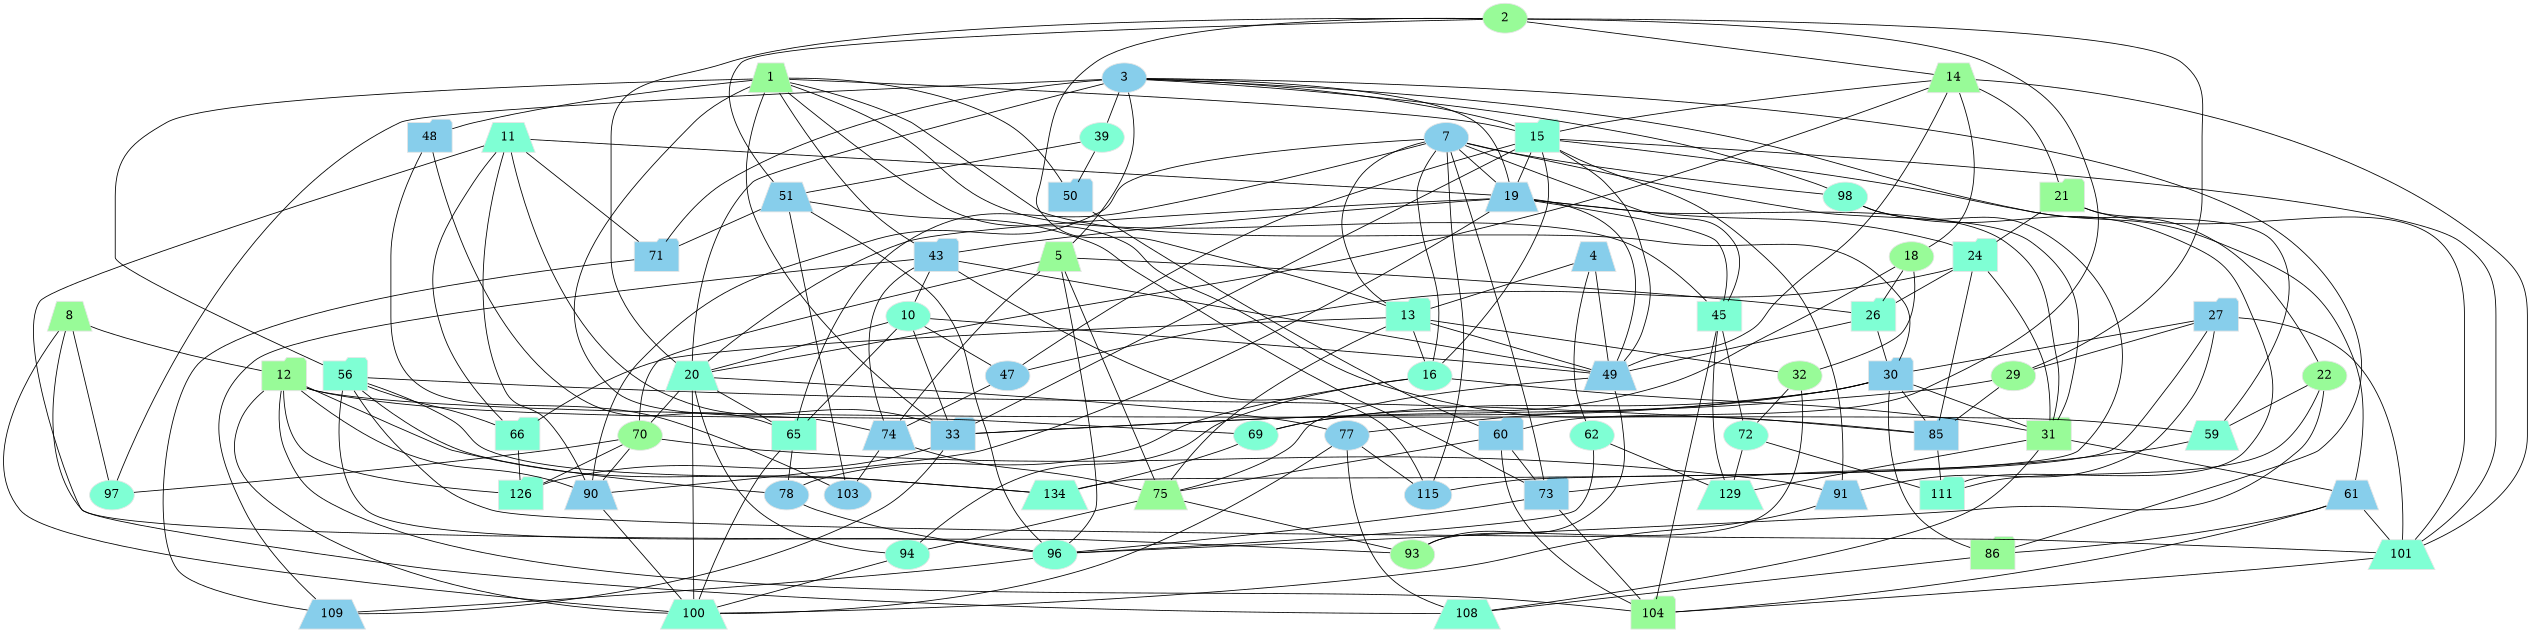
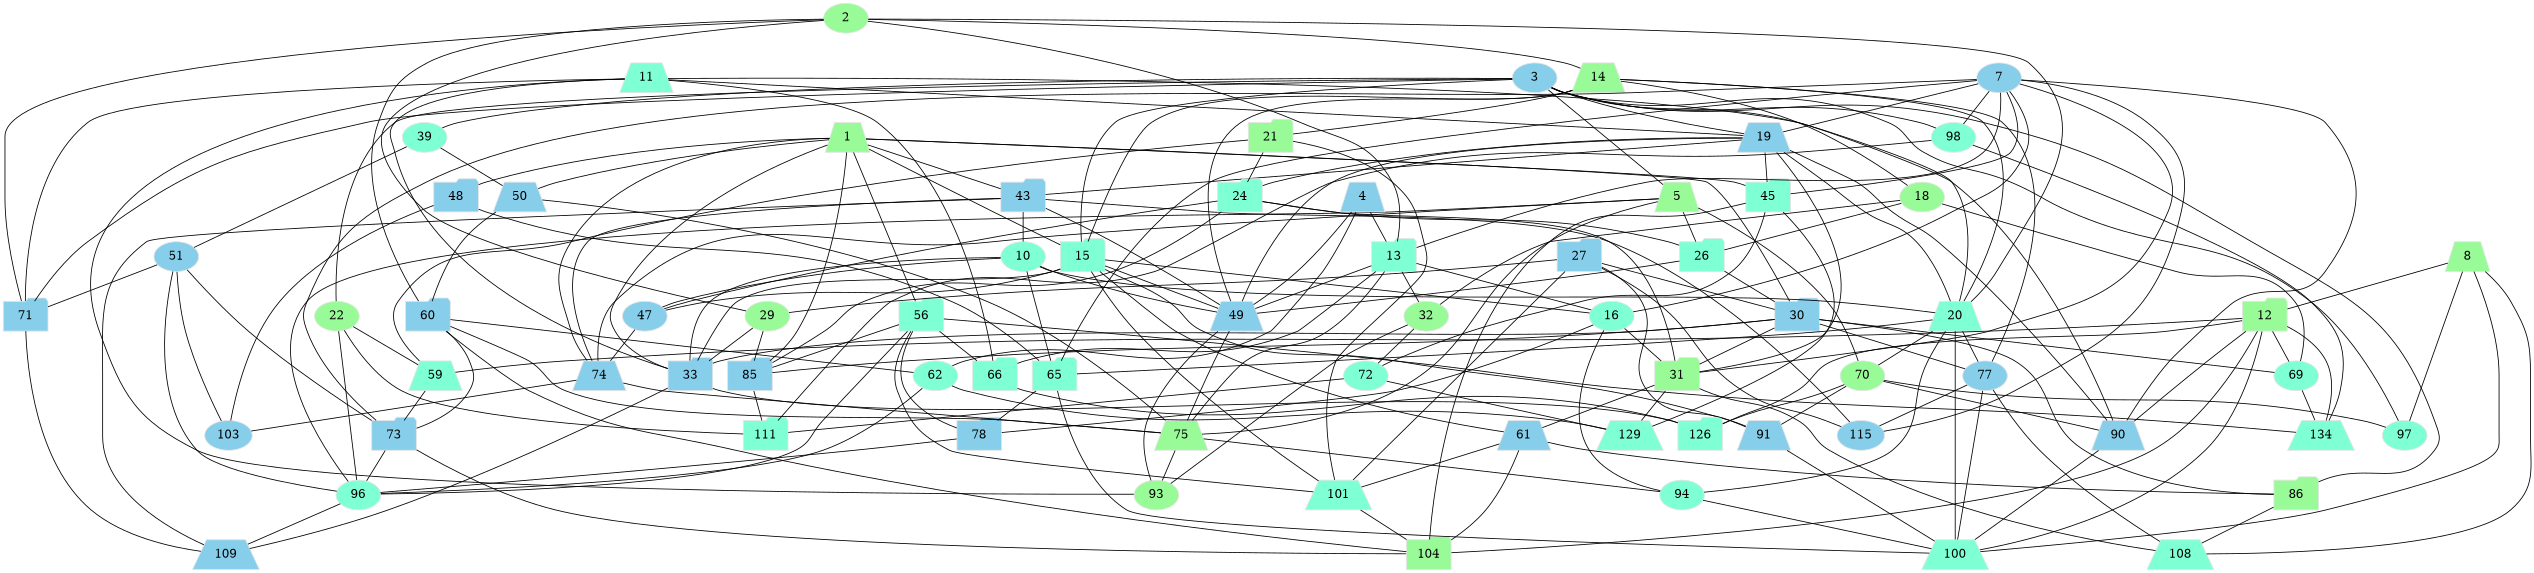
(1044, 33) -> (323, 53)
(1526, 163) -> none
(2413, 194) -> (1986, 115)
(787, 197) -> (176, 257)
(1070, 197) -> (520, 197)
none -> (856, 257)
none -> (682, 346)
(787, 495) -> (979, 435)
